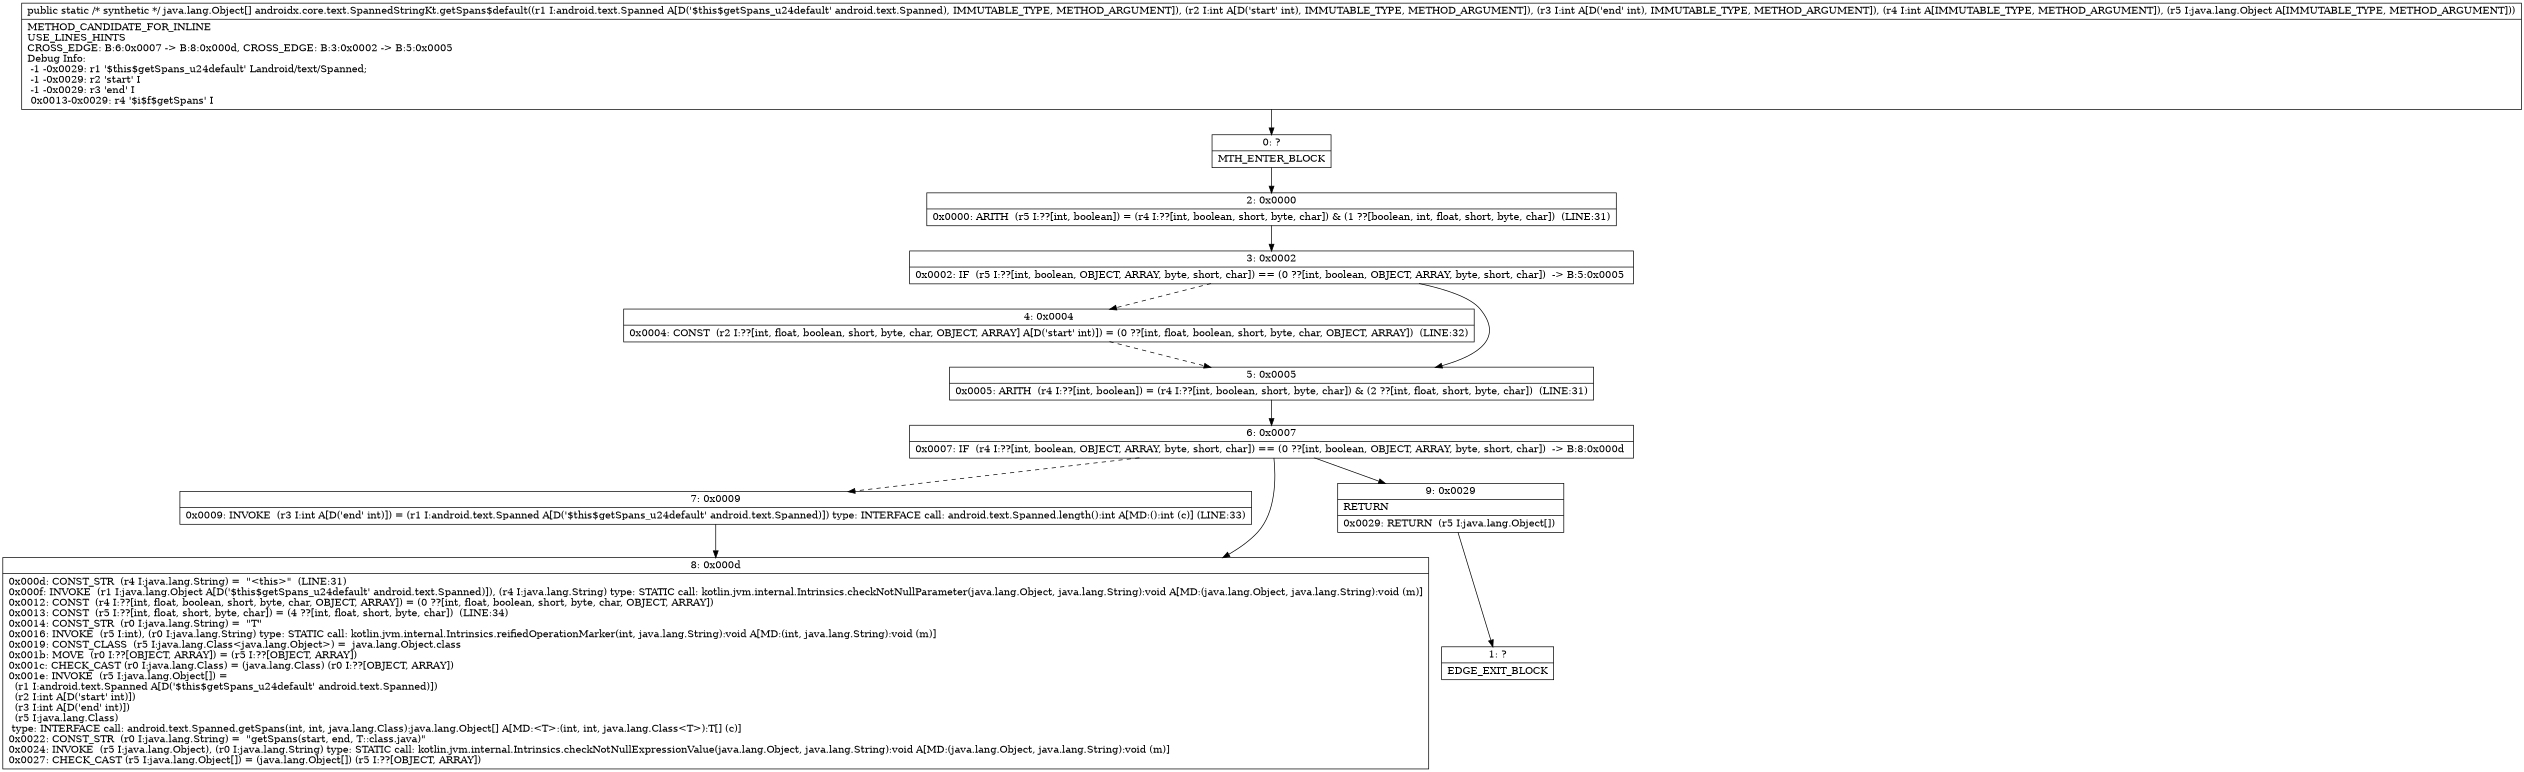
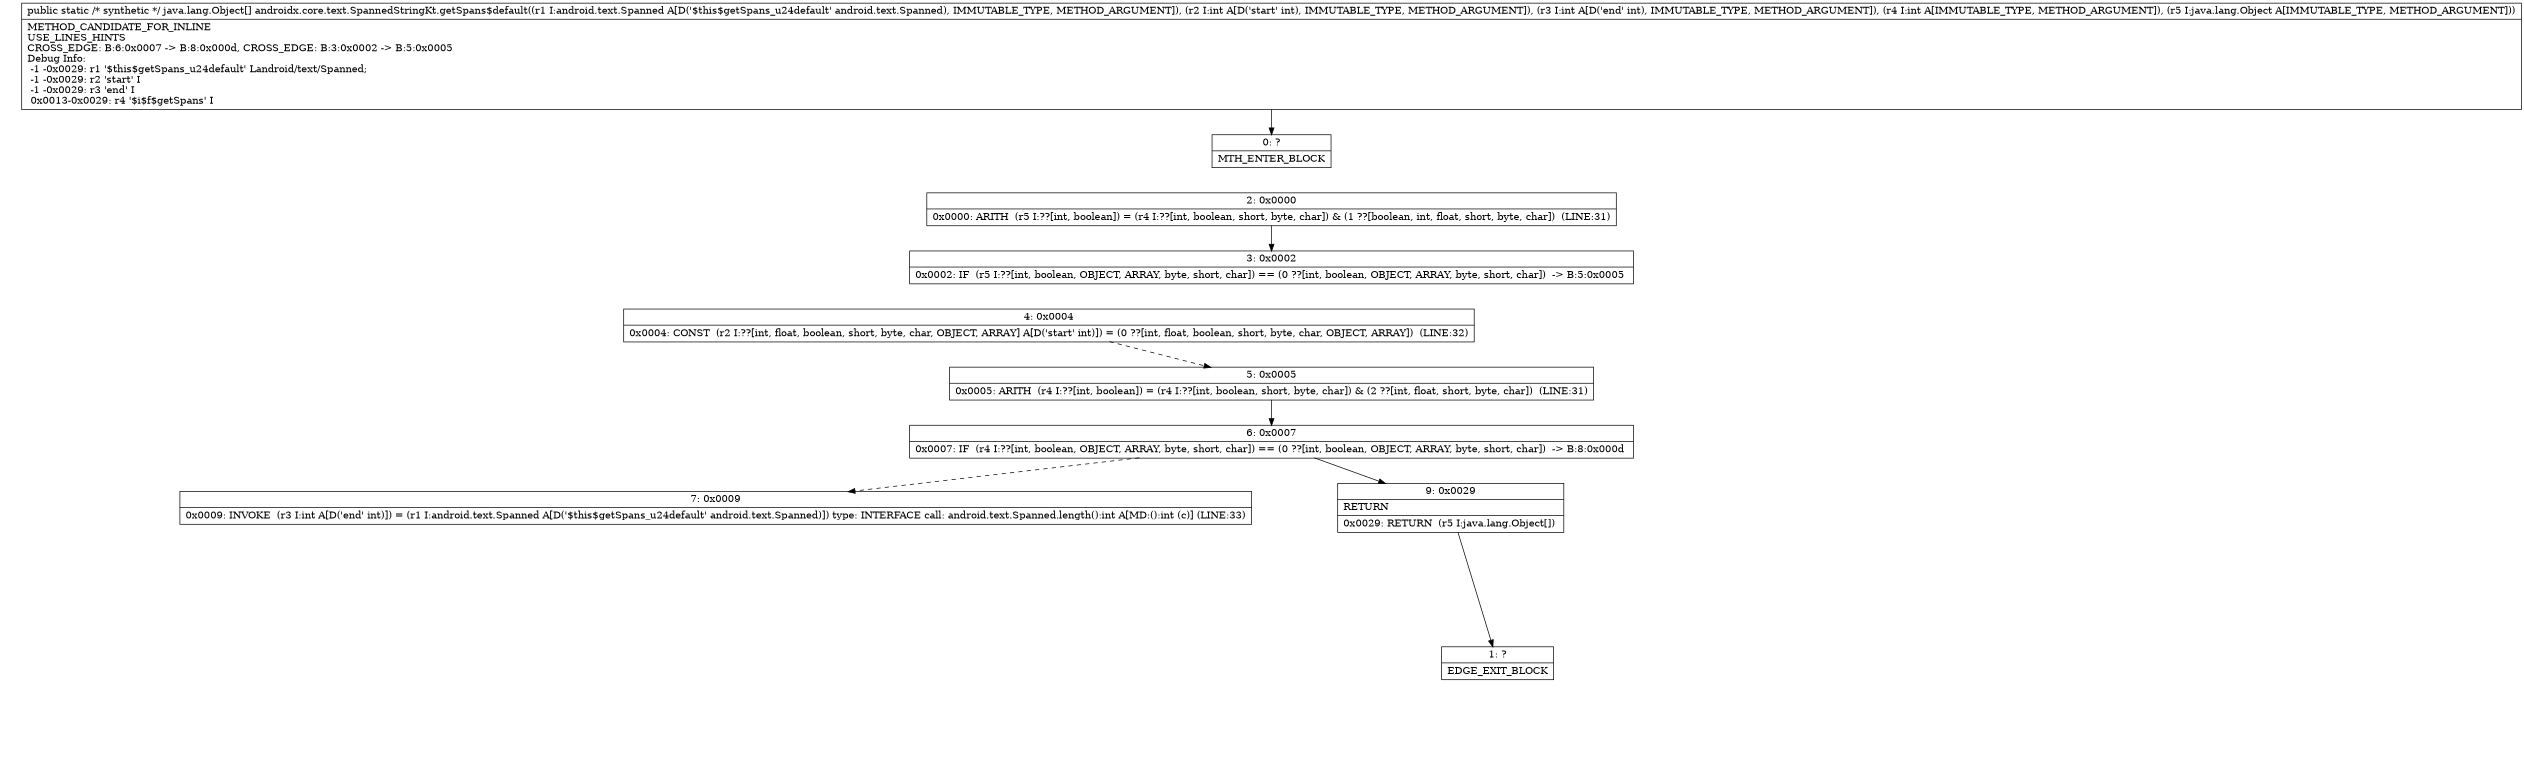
(1272, 177) -> none
(1164, 296) -> none
(1485, 317) -> none
(716, 663) -> none
